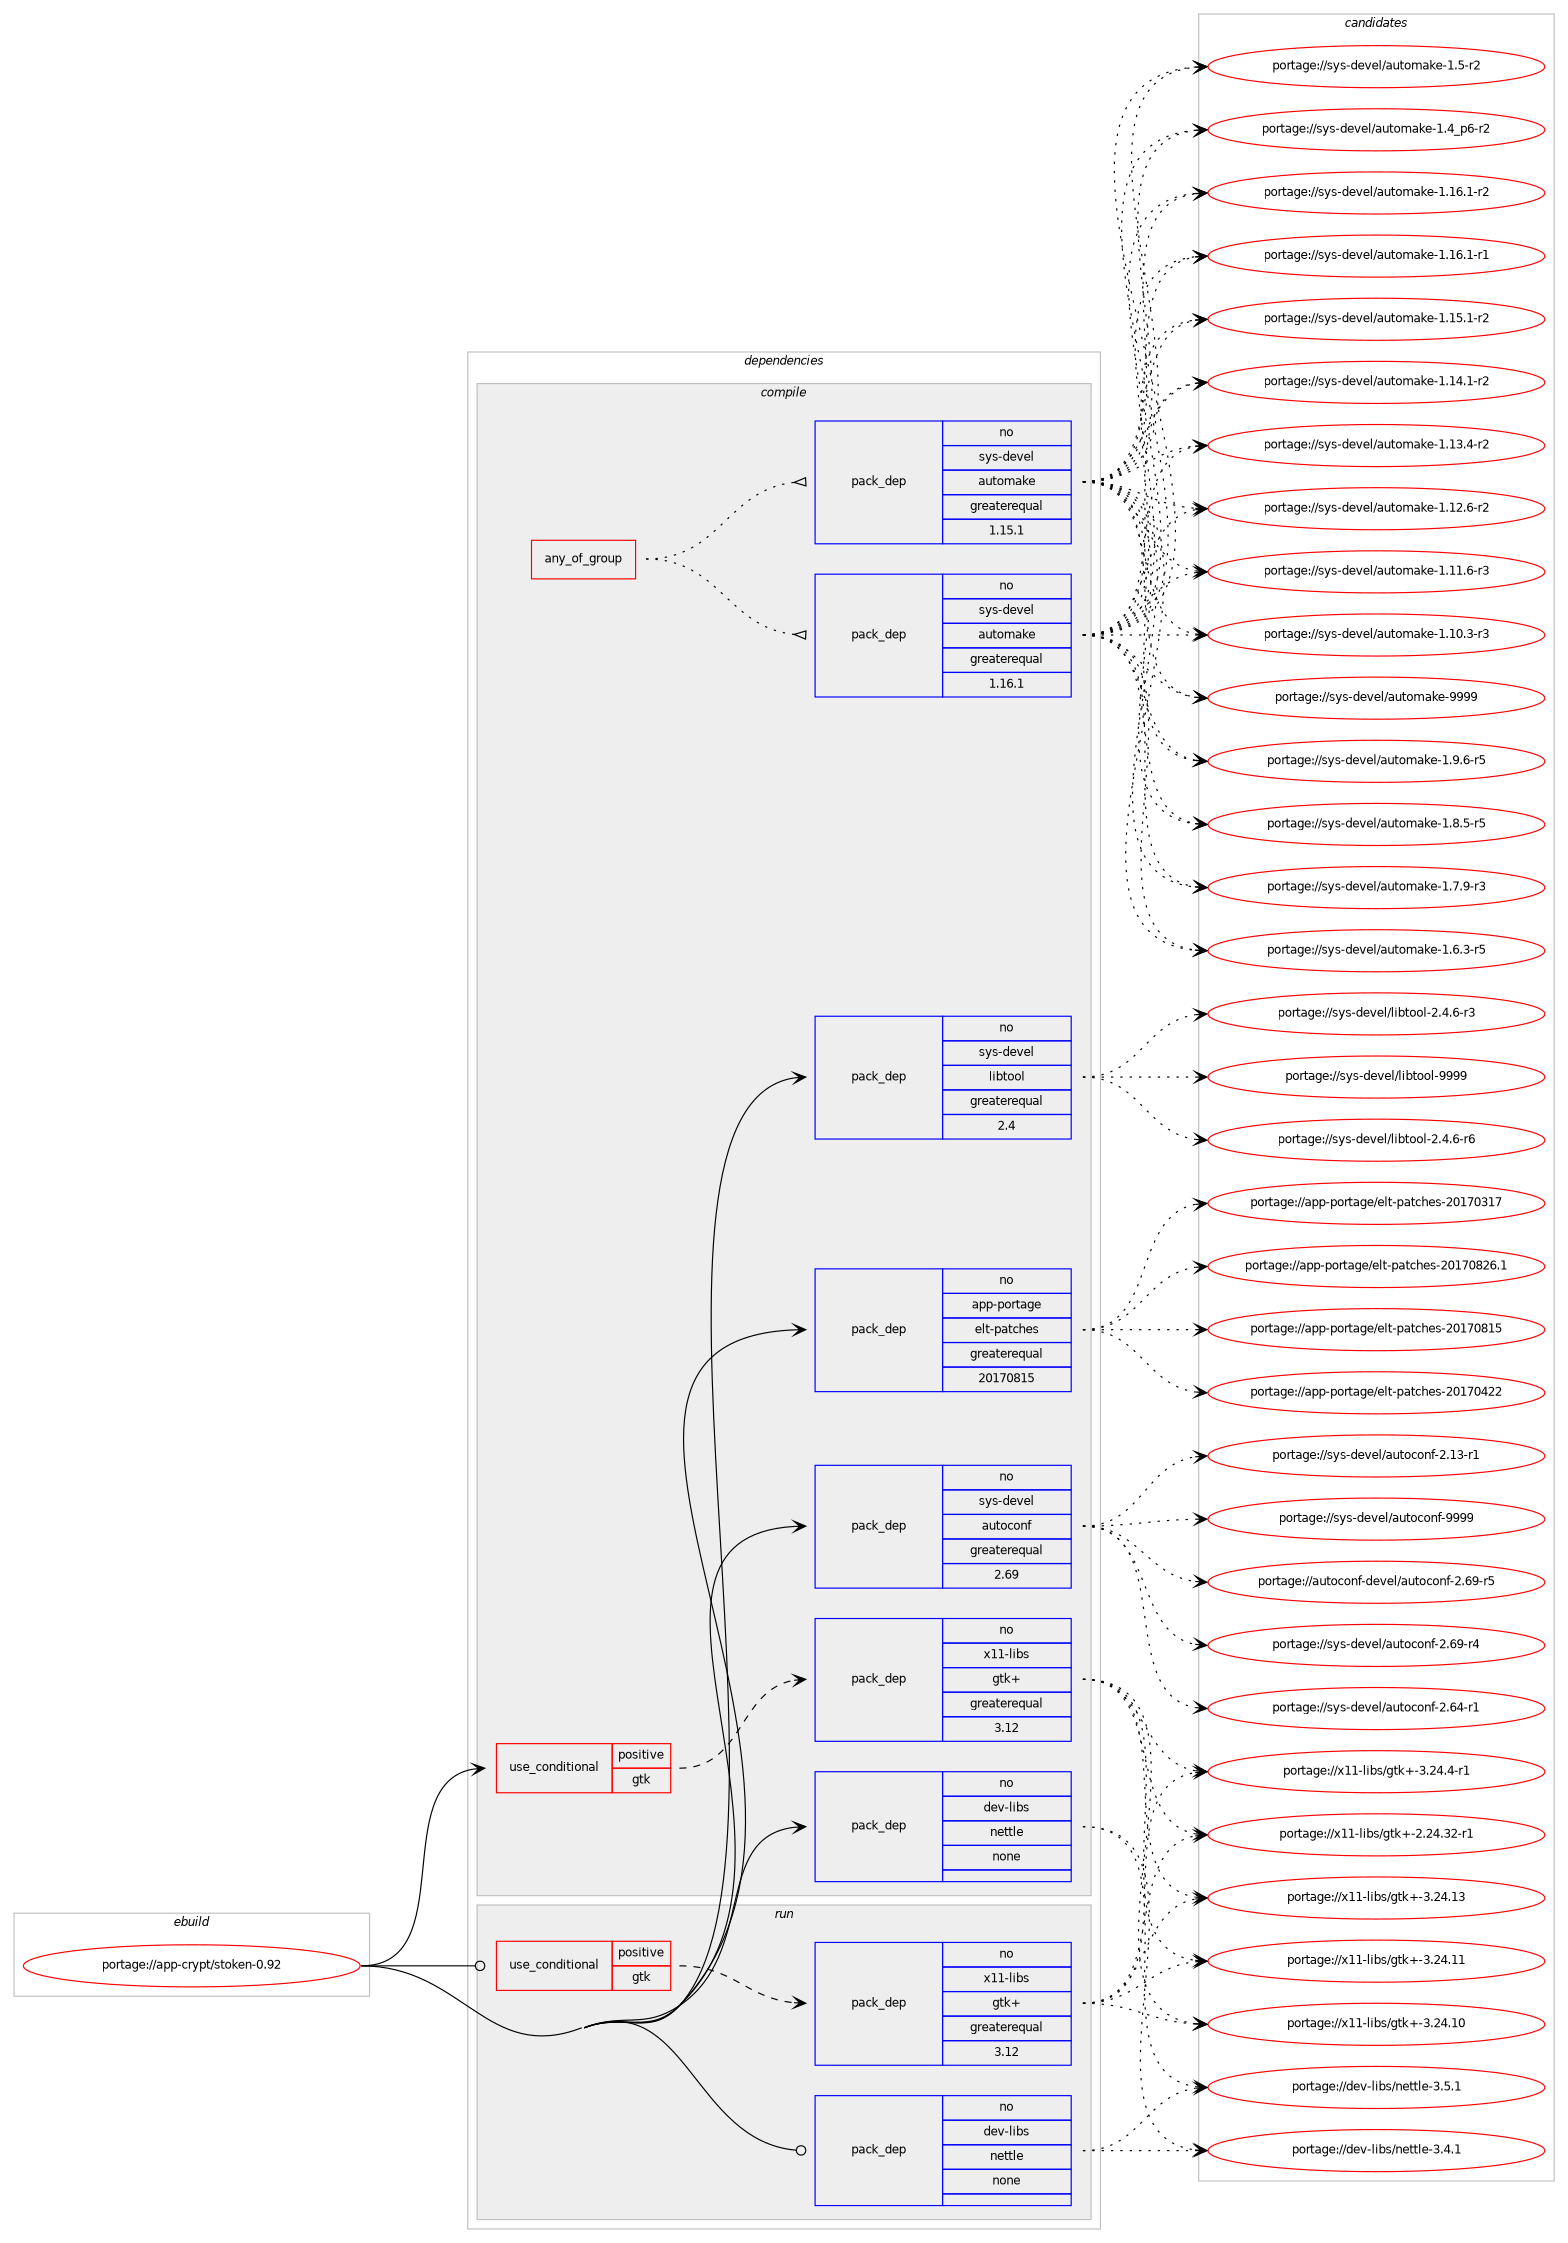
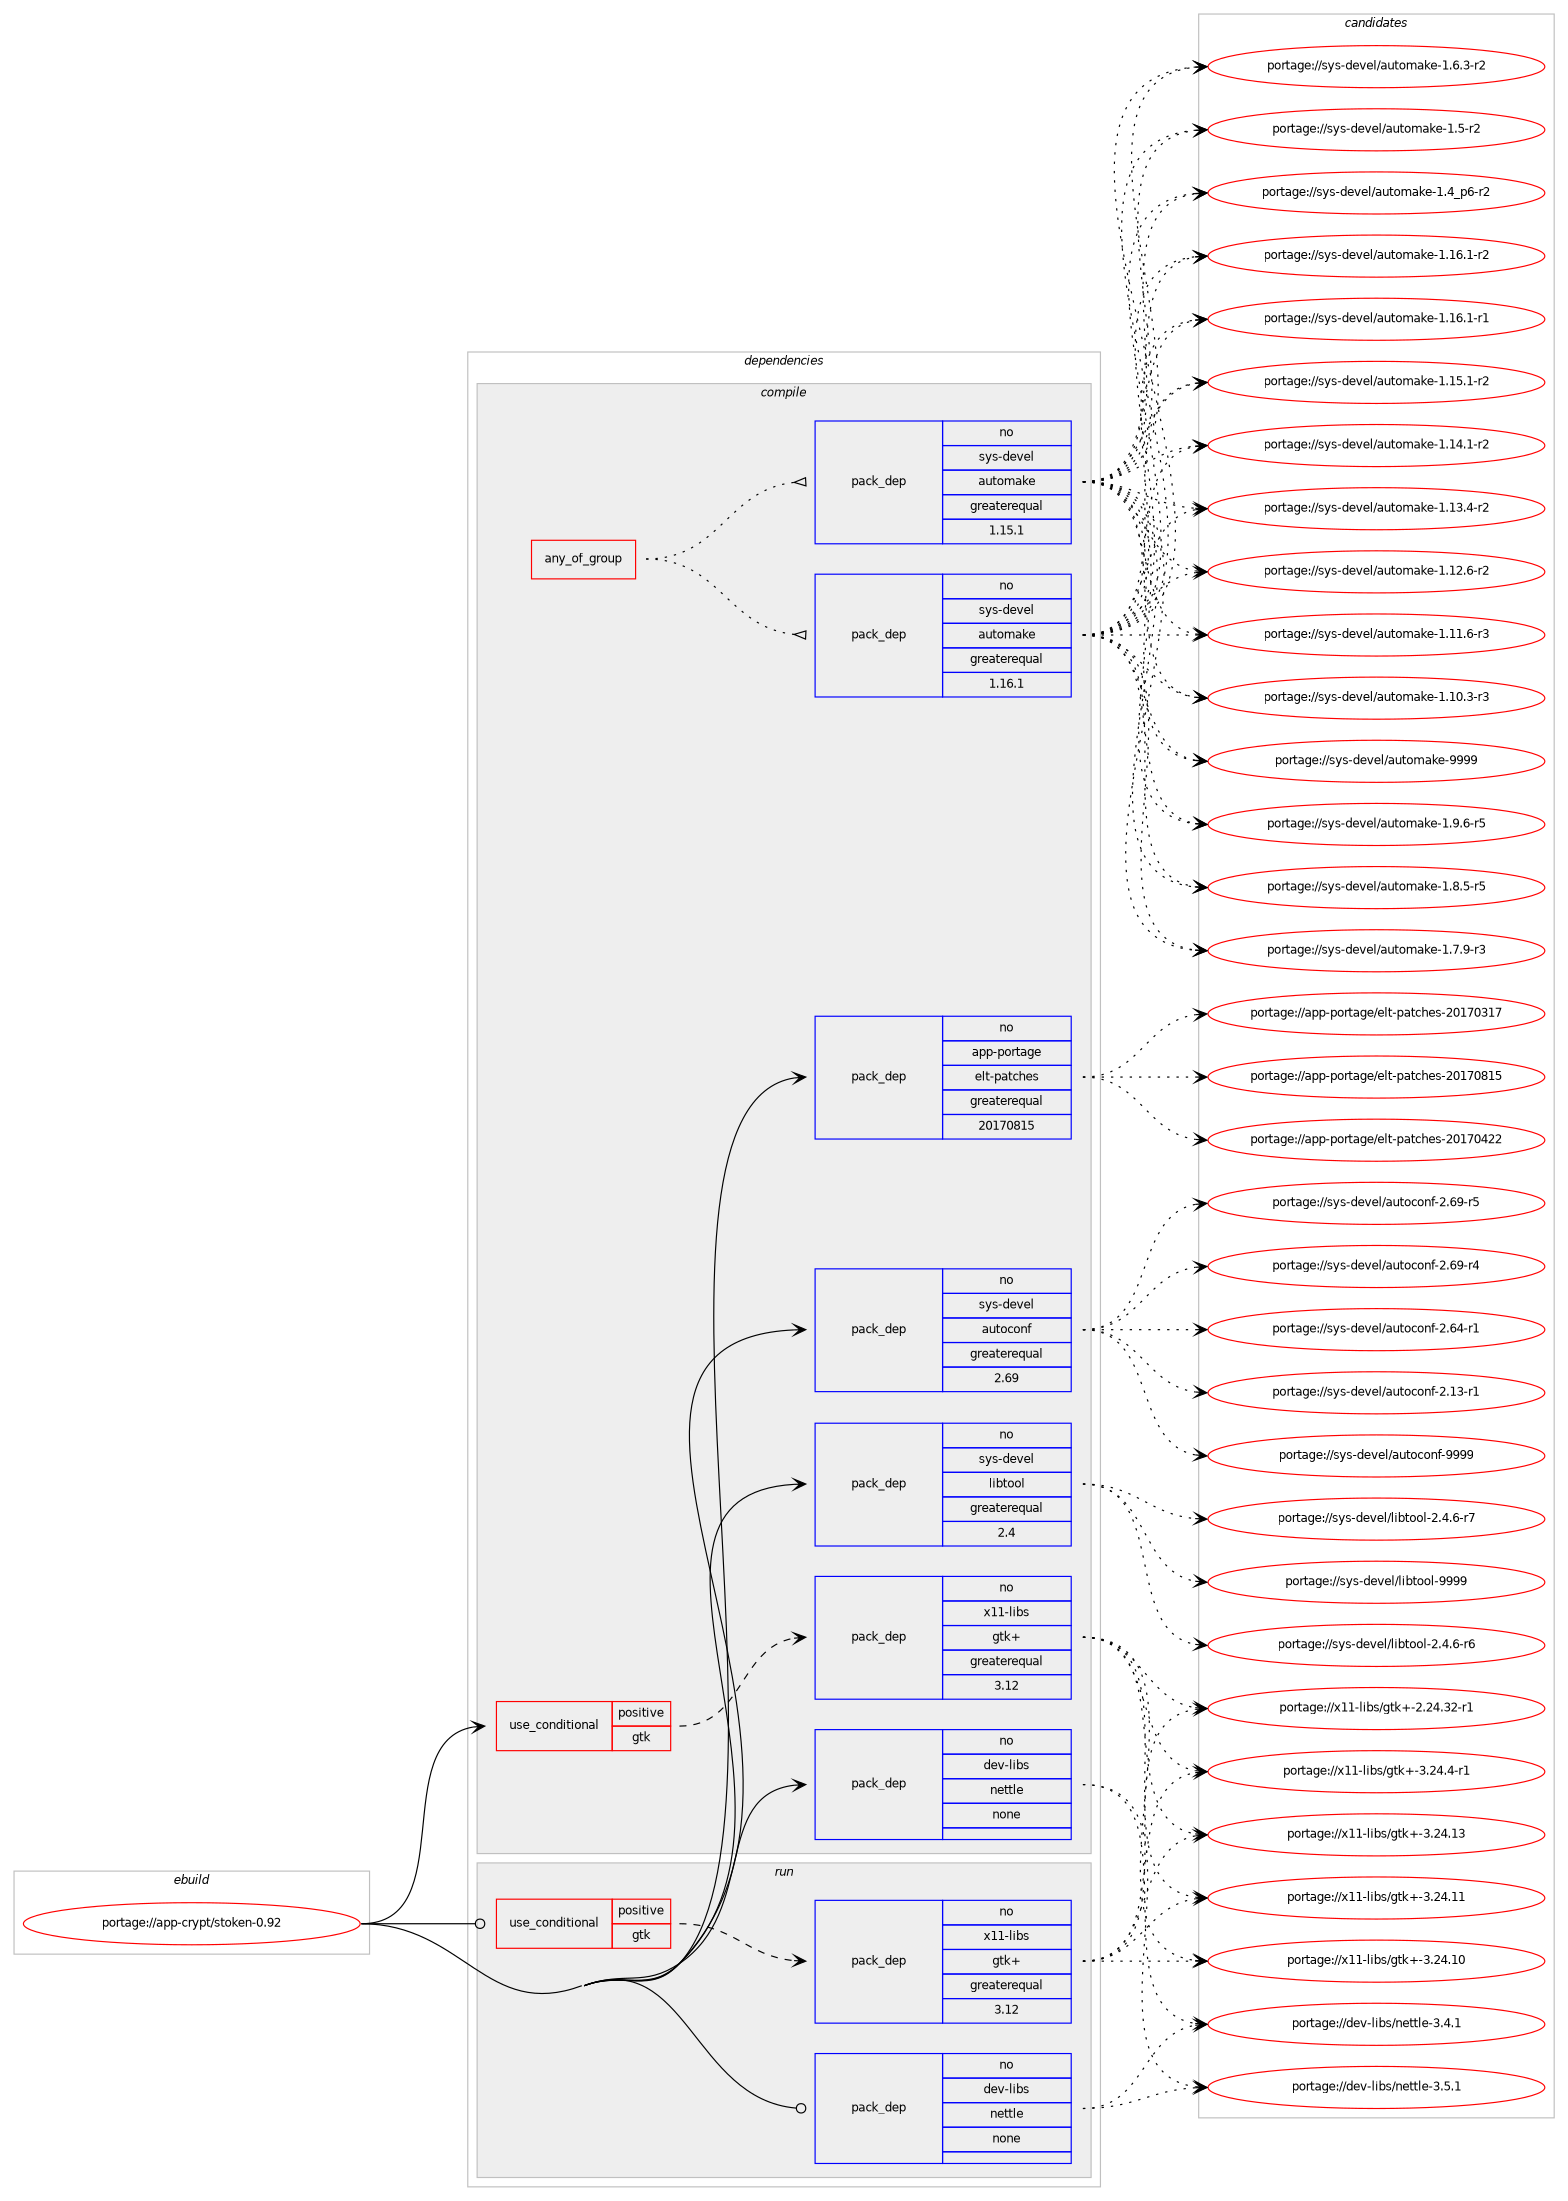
(1376, 951) -> (1376, 67)
(1376, 1014) -> (1376, 1519)
(1376, 1267) -> none
(1376, 1582) -> (1376, 1203)
